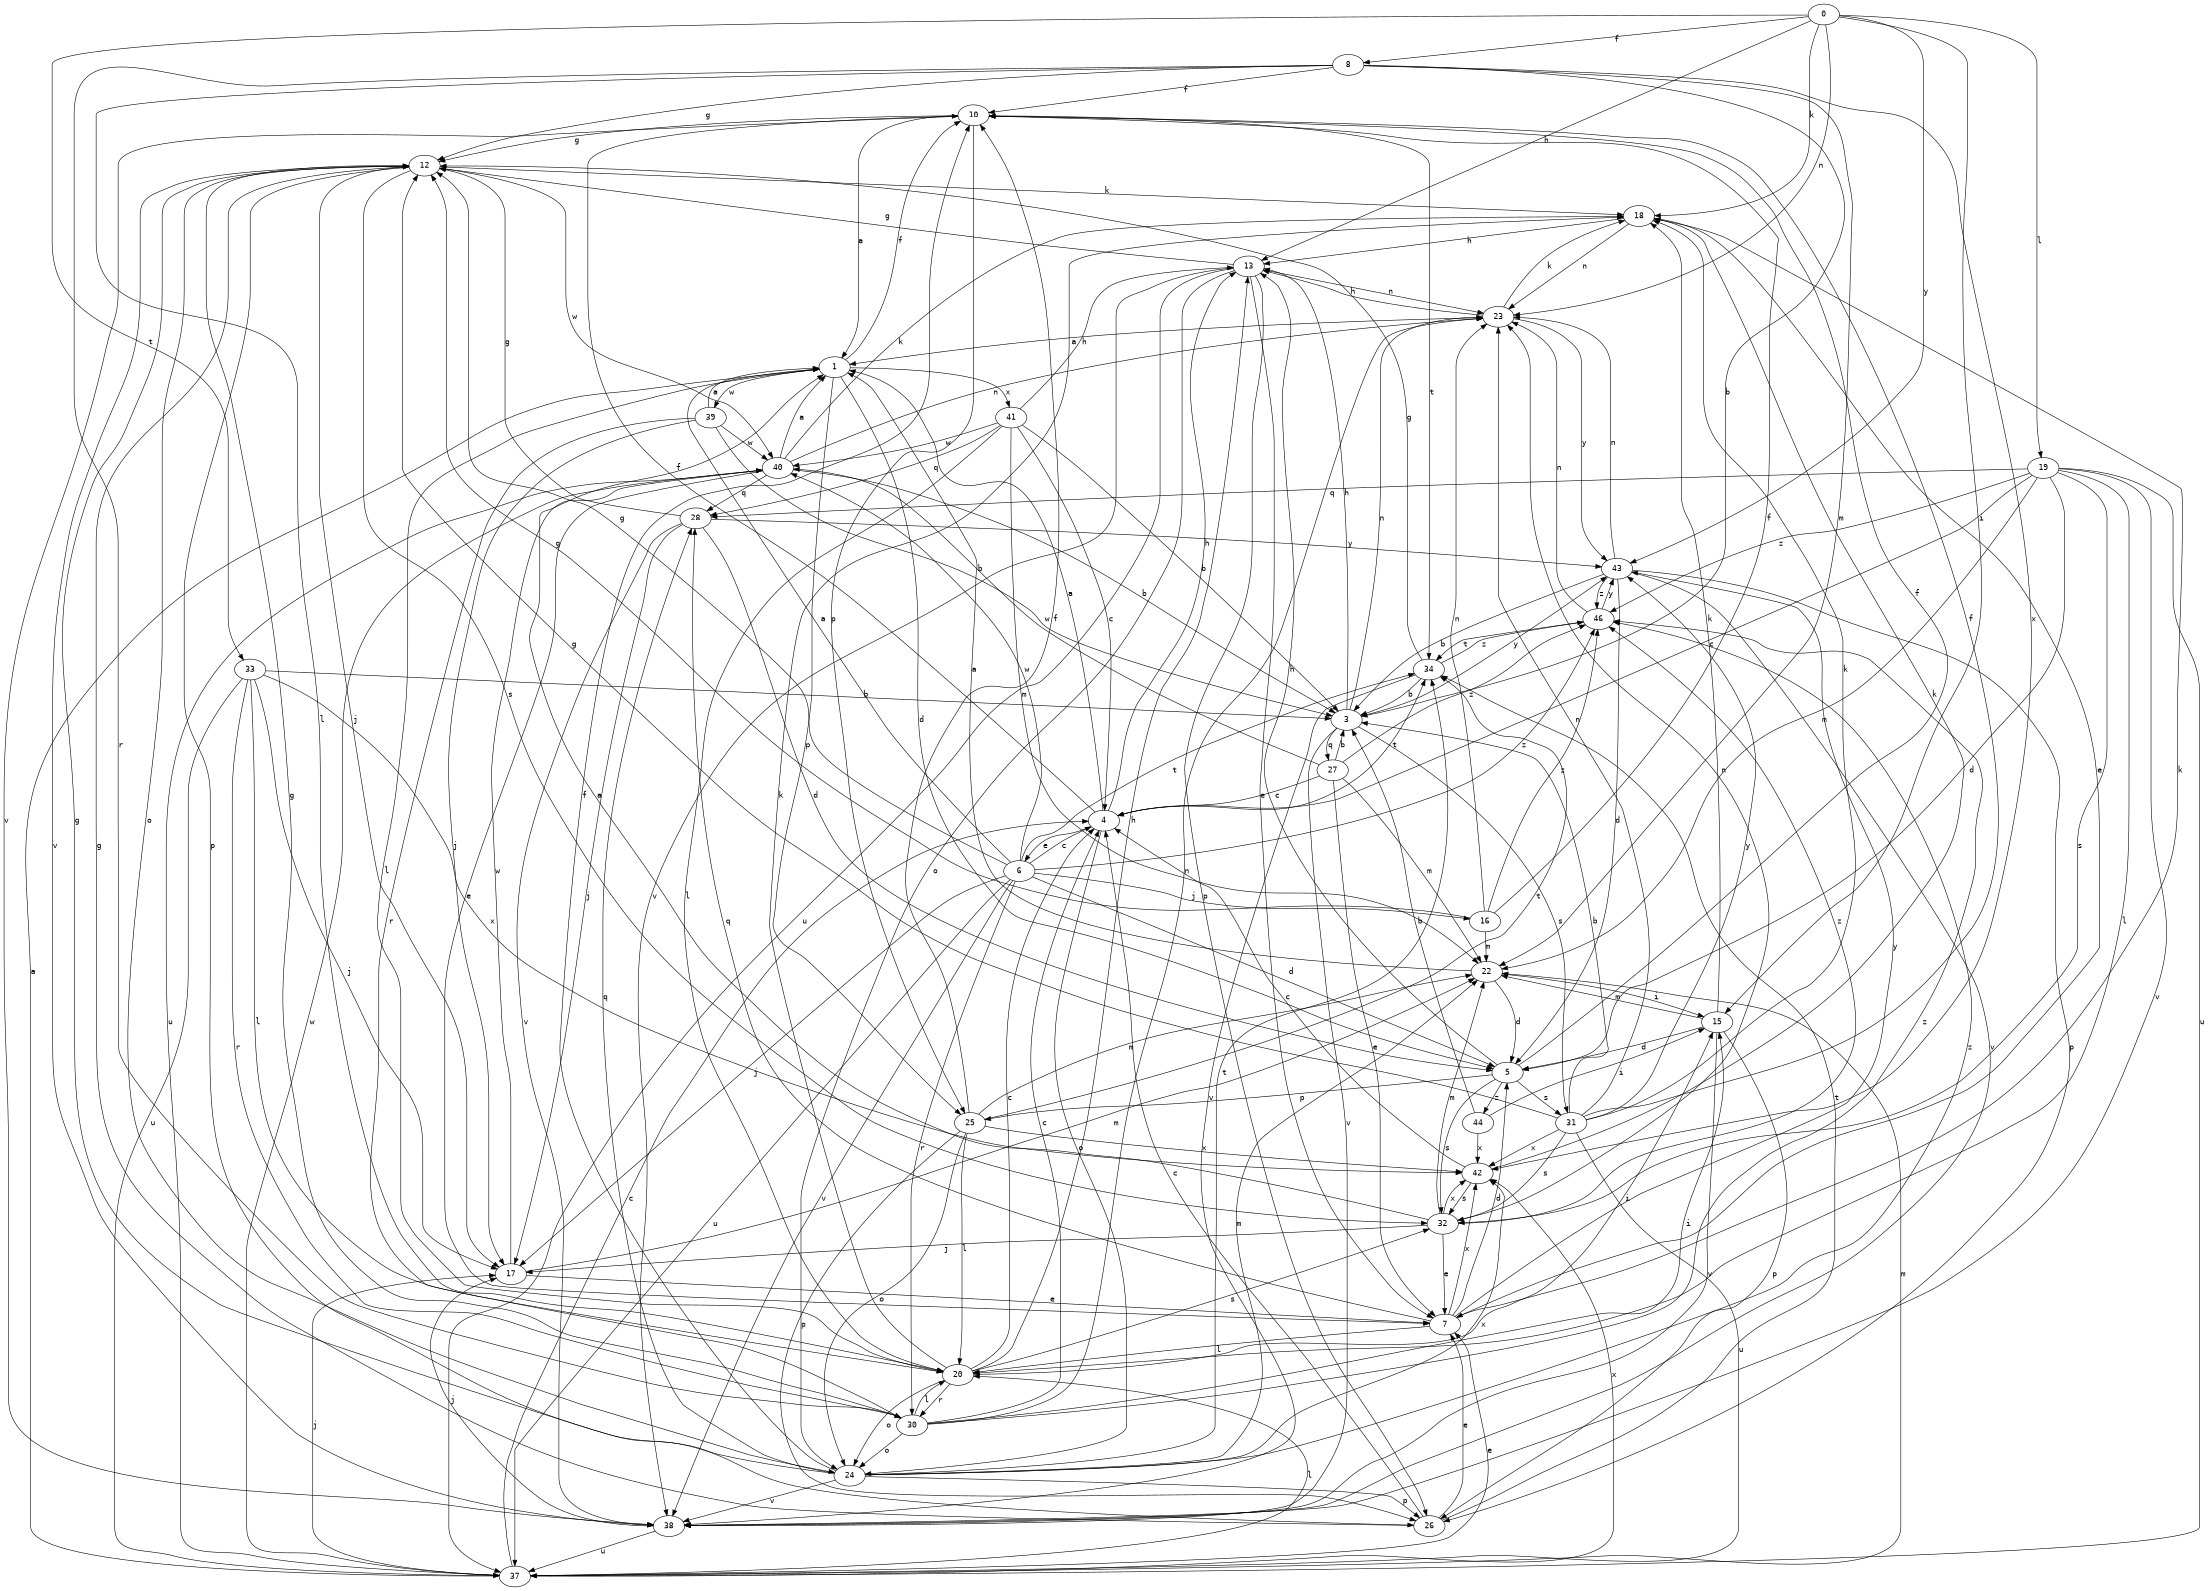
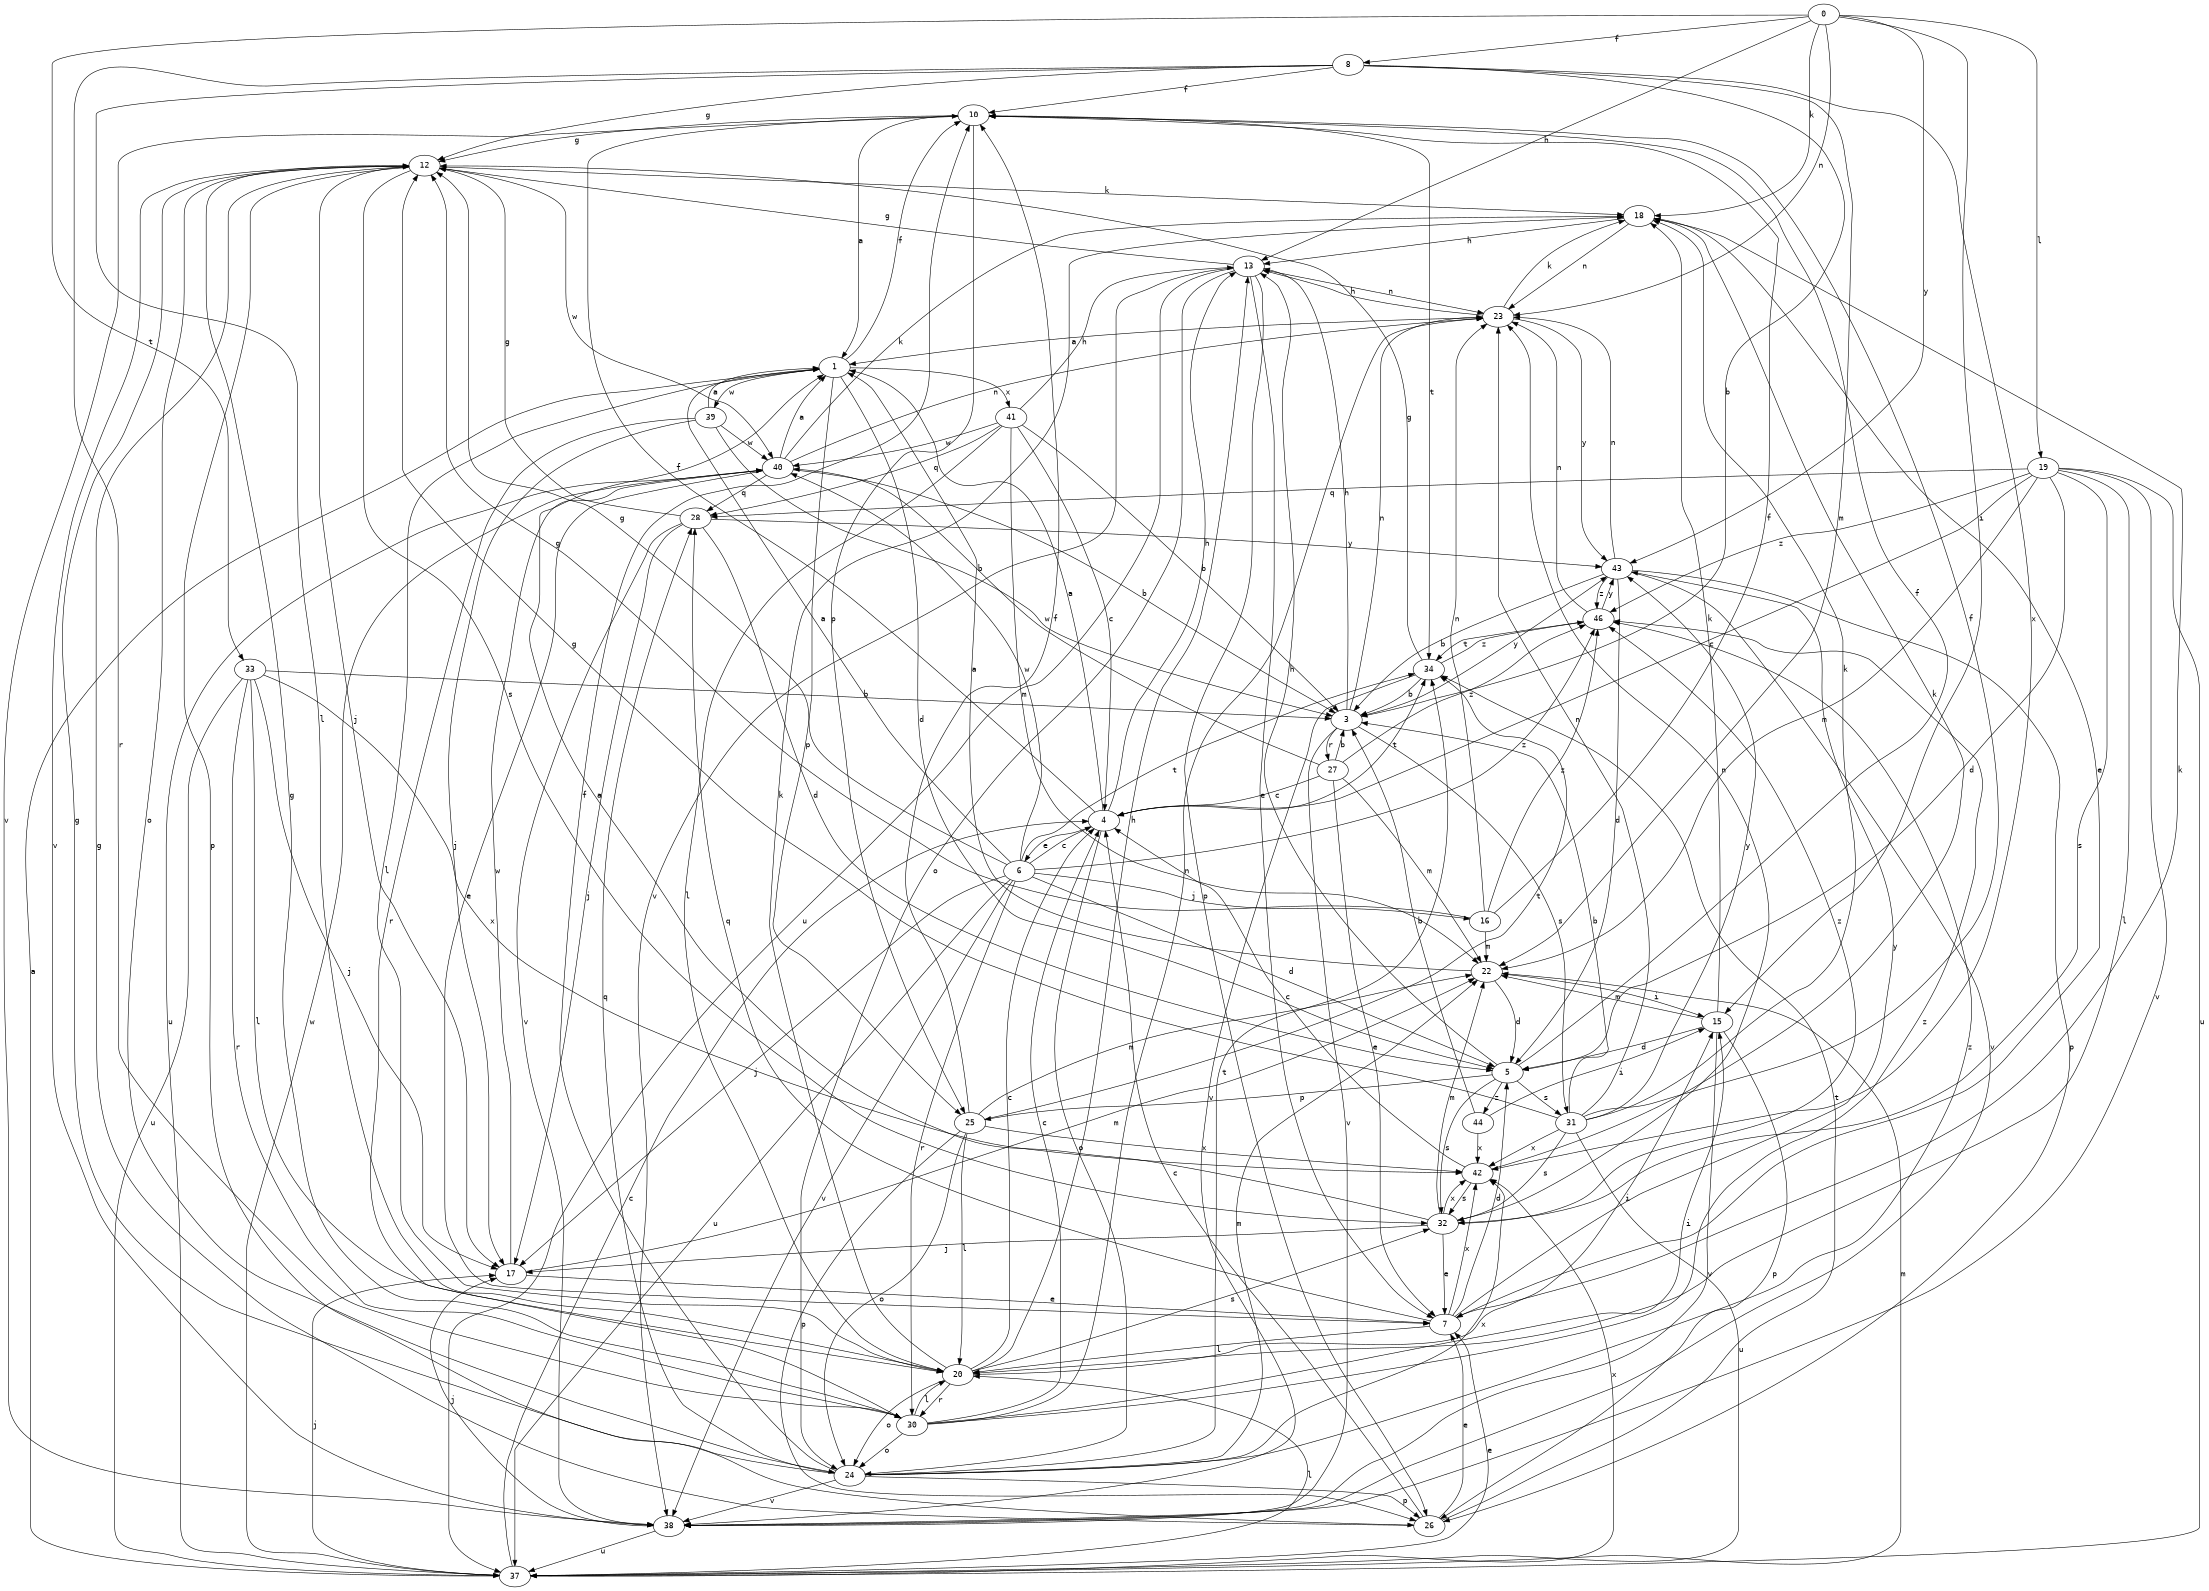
(1331, 745) -> (1331, 745)
